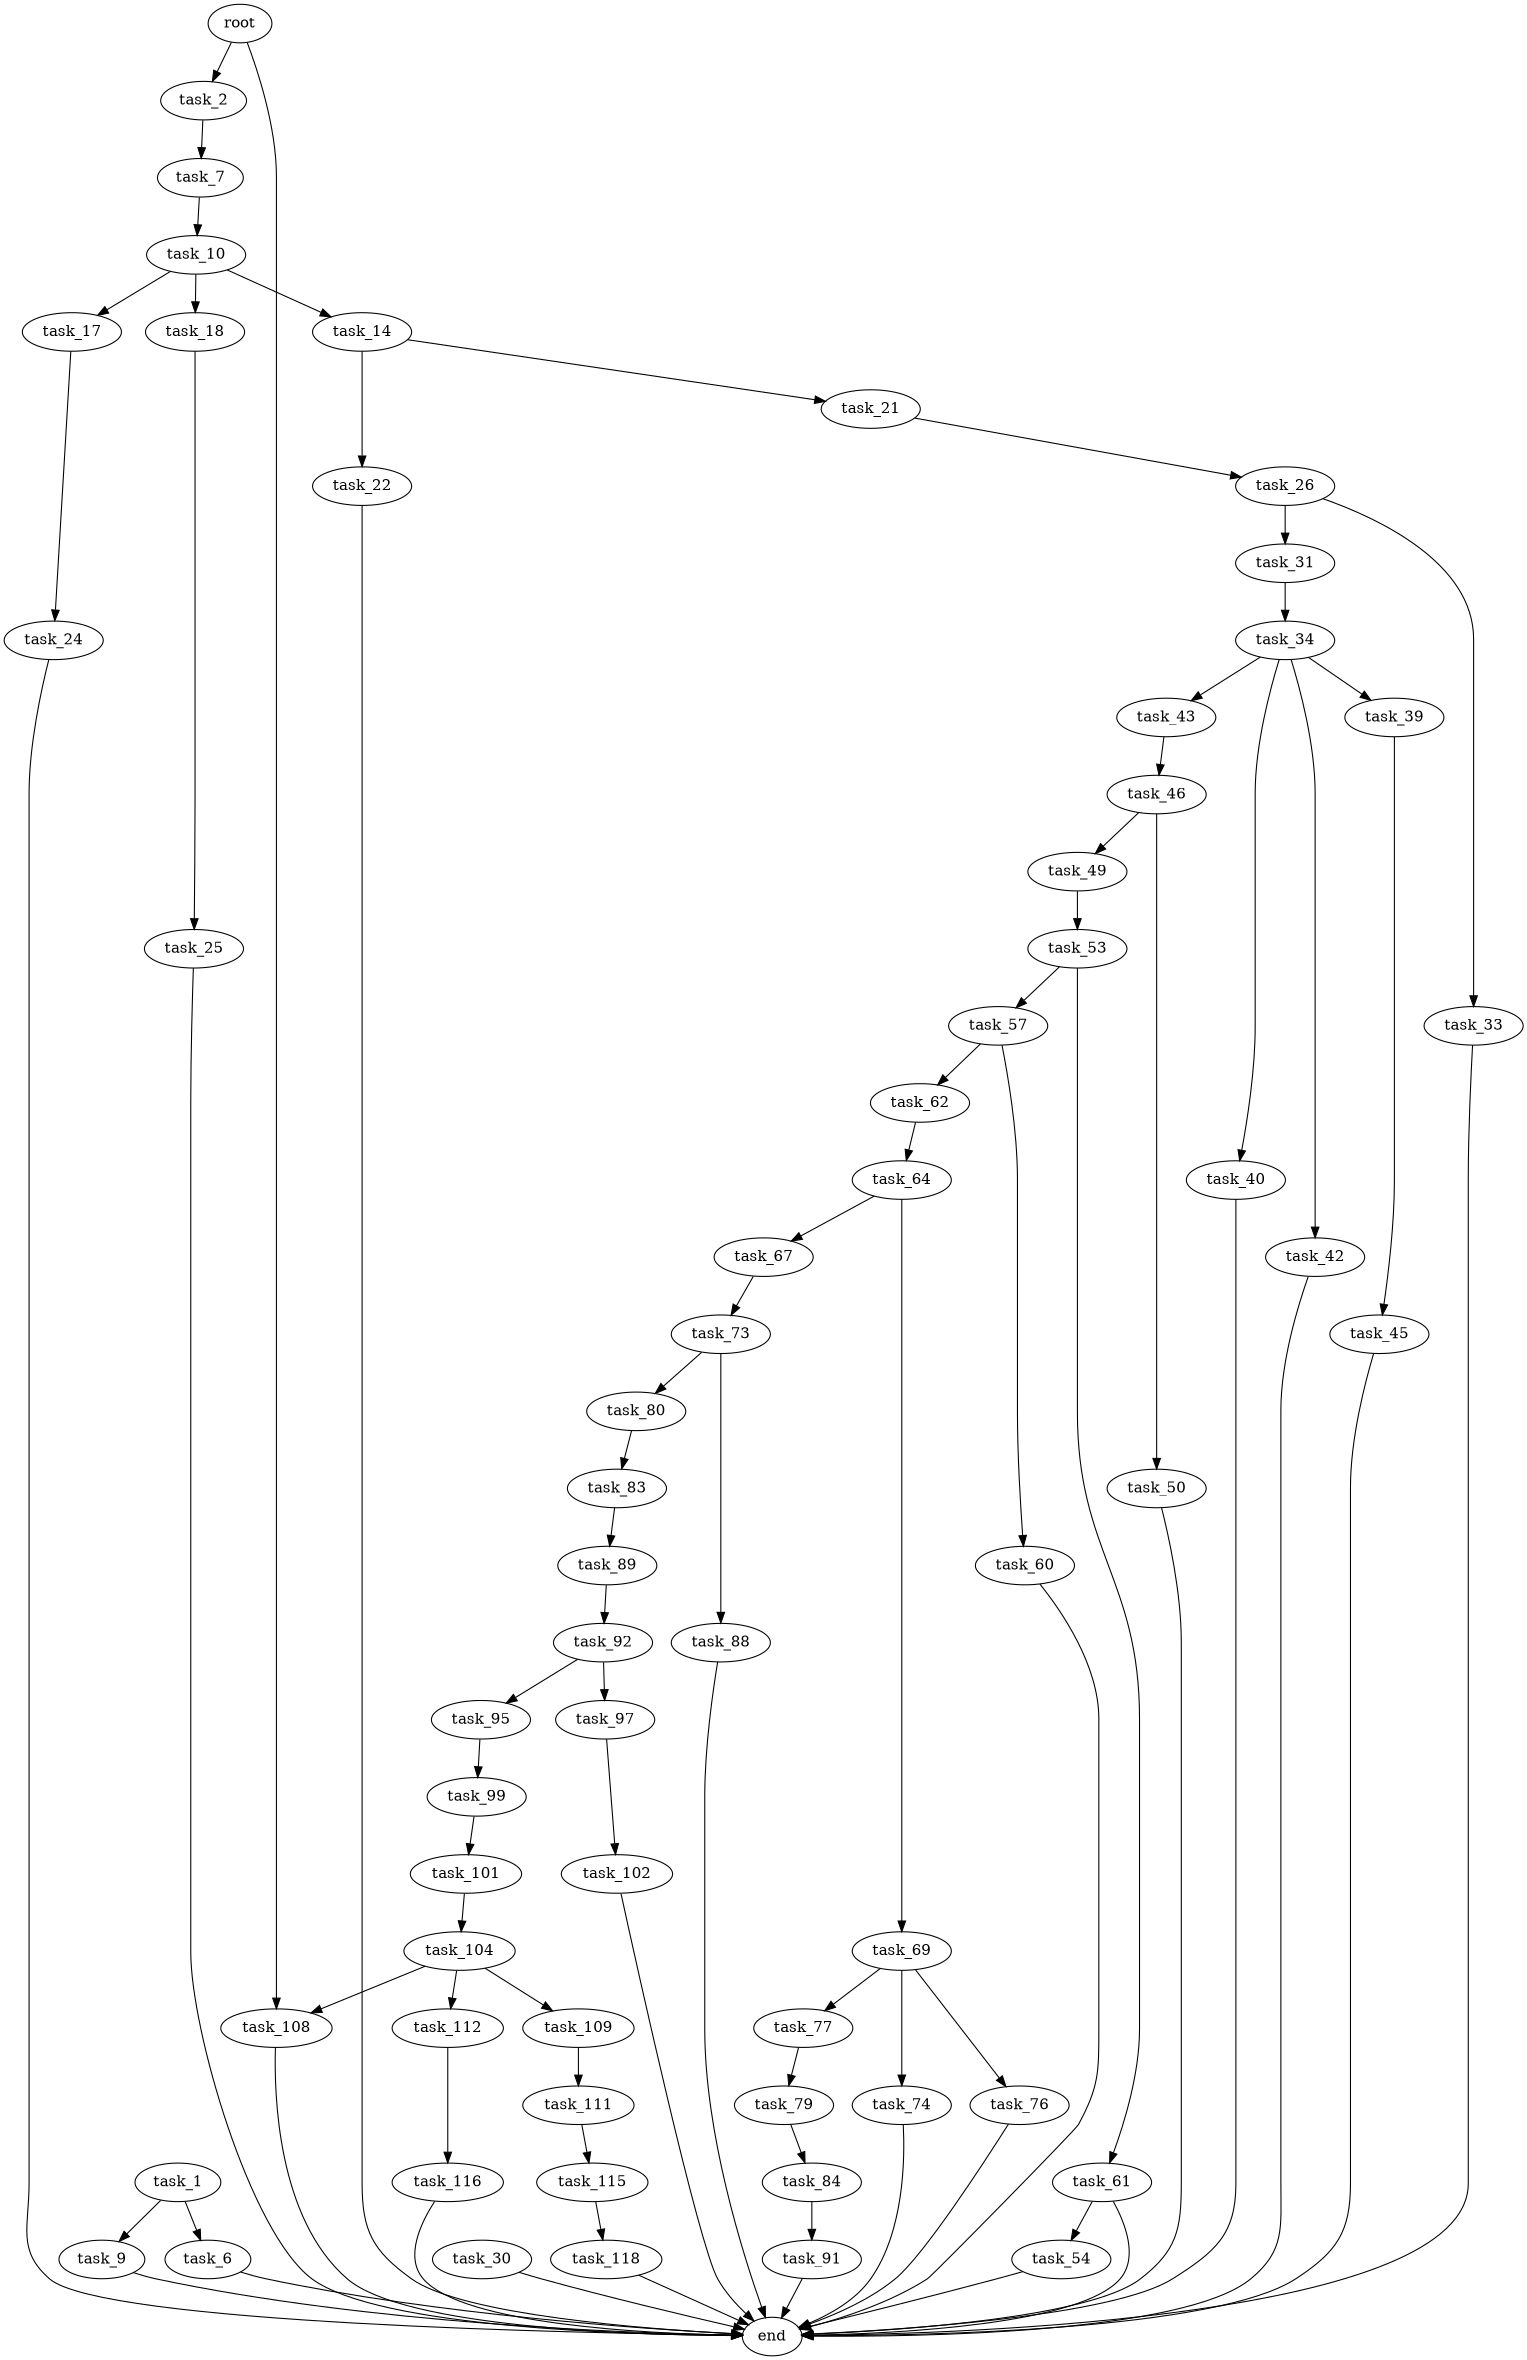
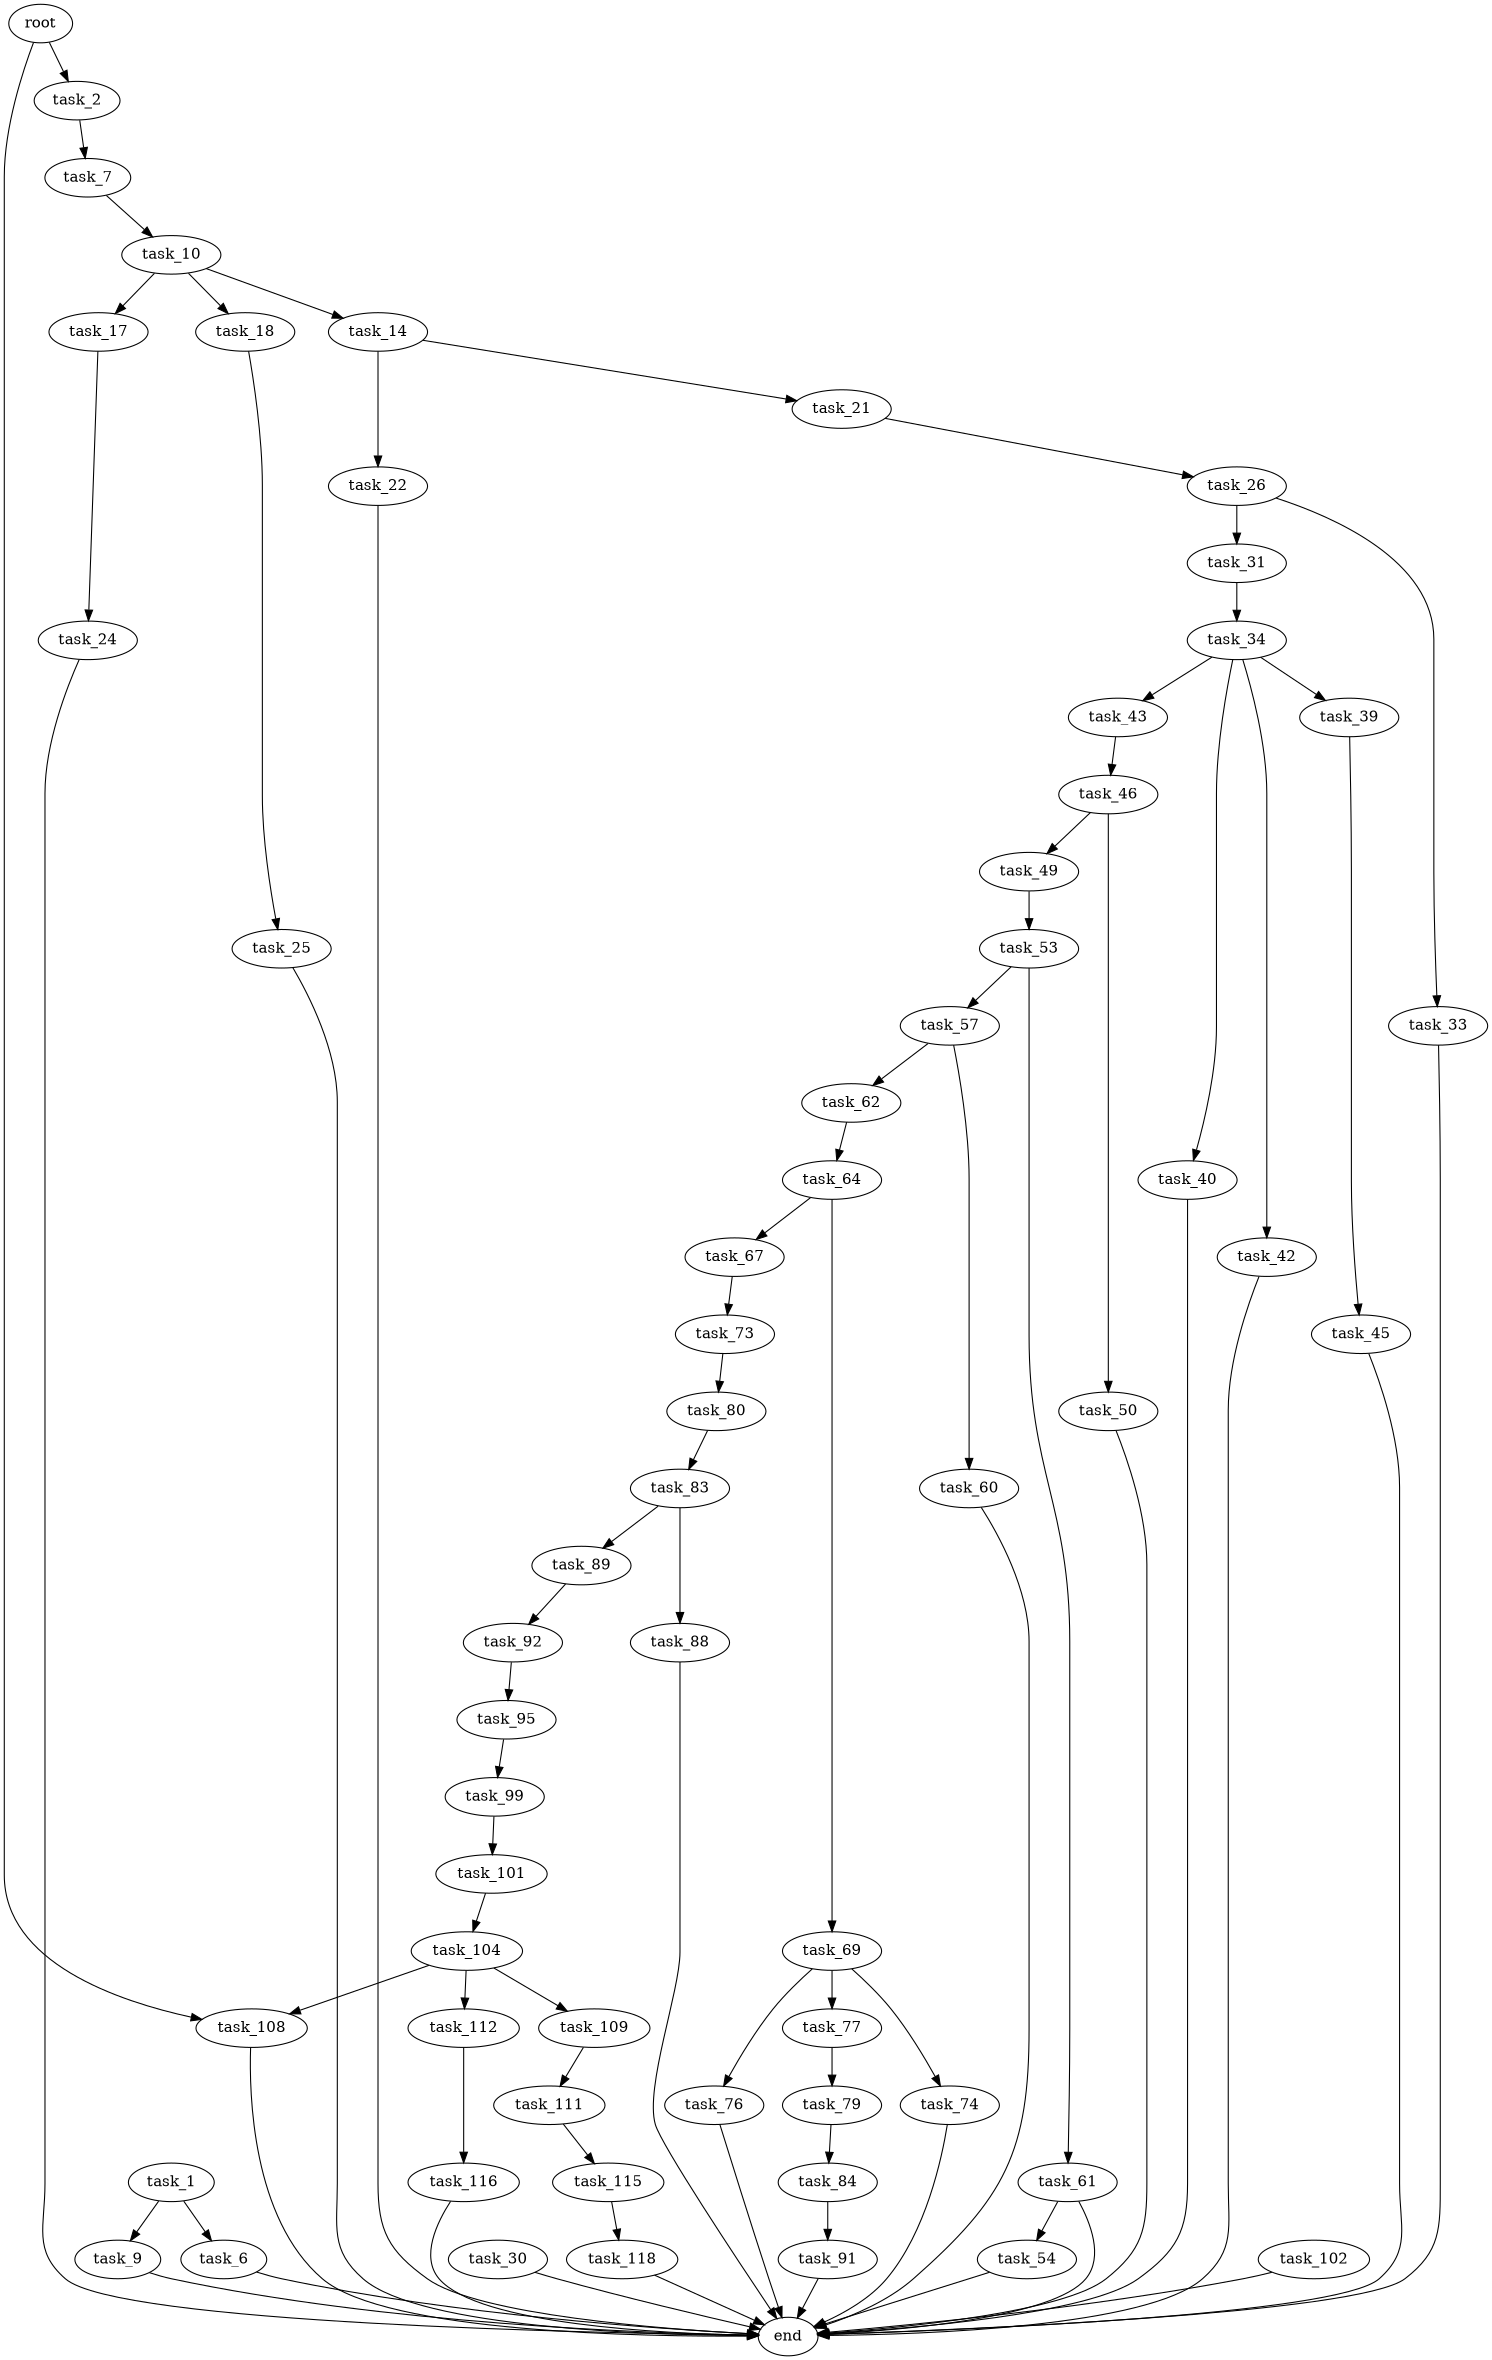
(721, 1483) -> (680, 1560)
(605, 1720) -> none
